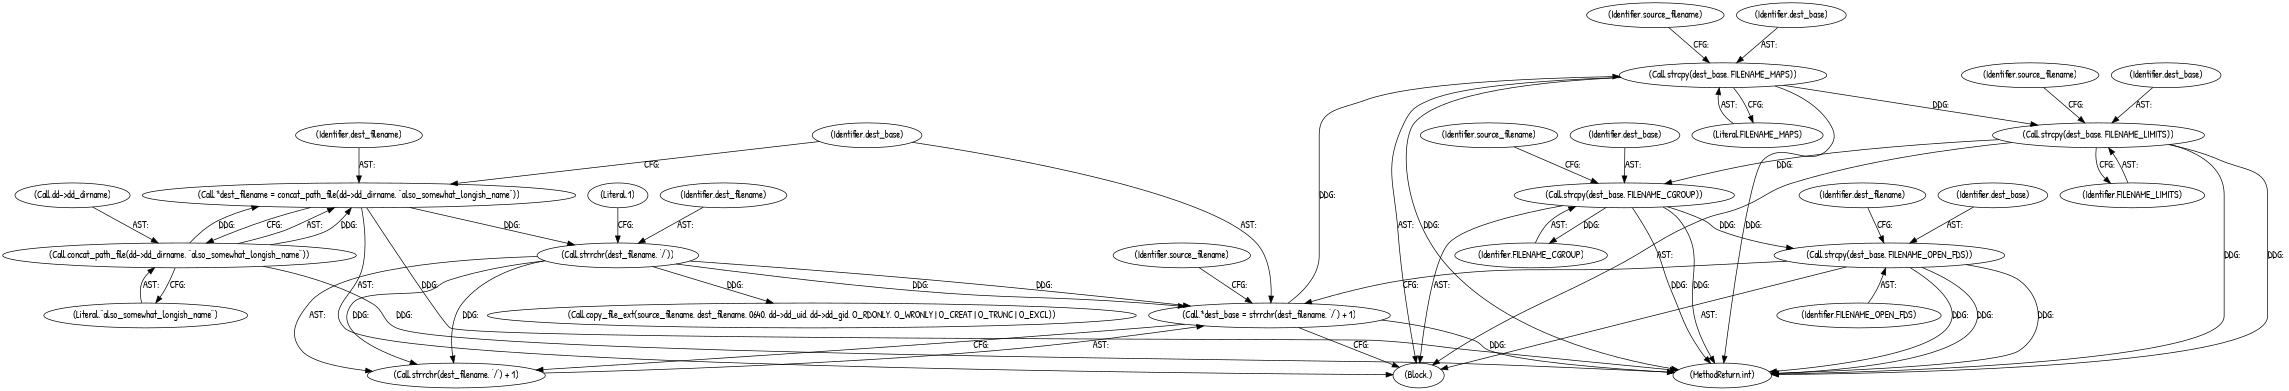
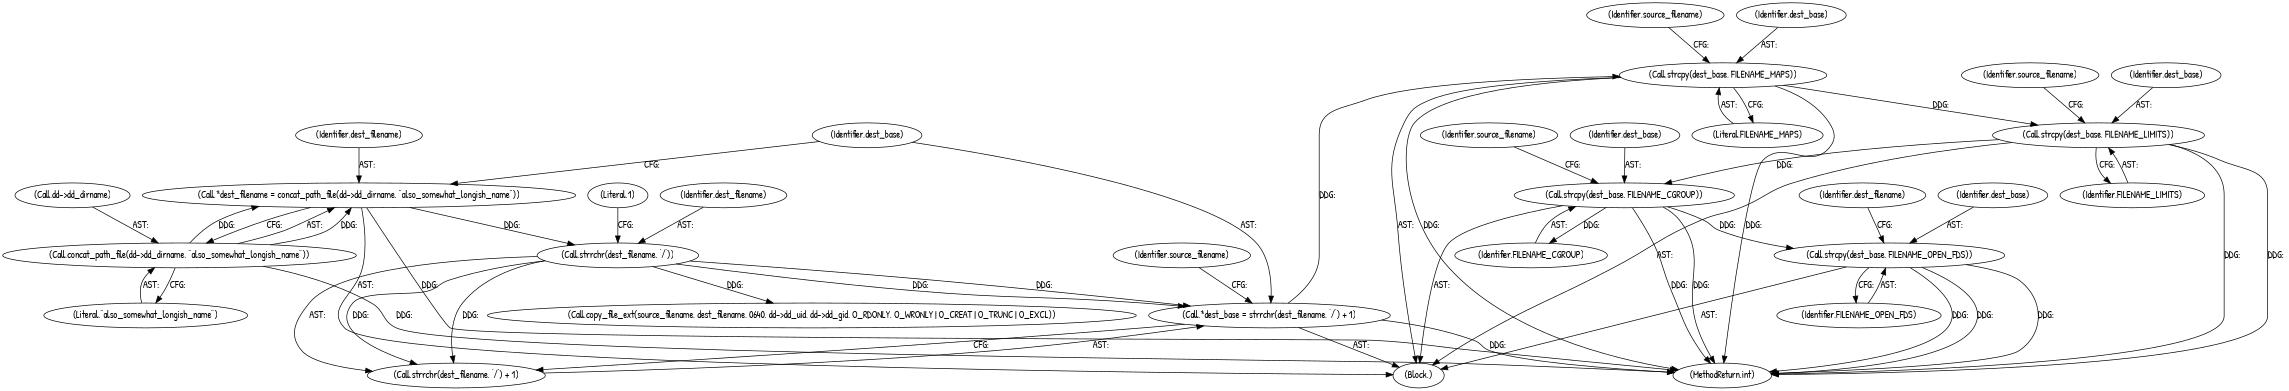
(1548, 270) -> (1858, 280)
(1362, 345) -> (1362, 345)
